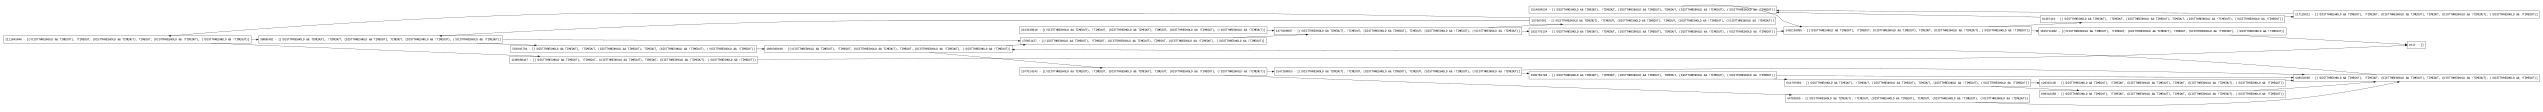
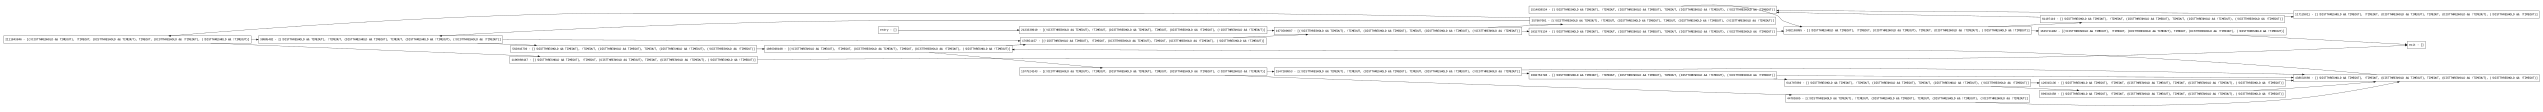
none -> (888, 30)
